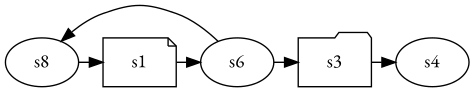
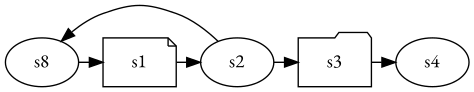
(237, 62) -> (237, 62)
